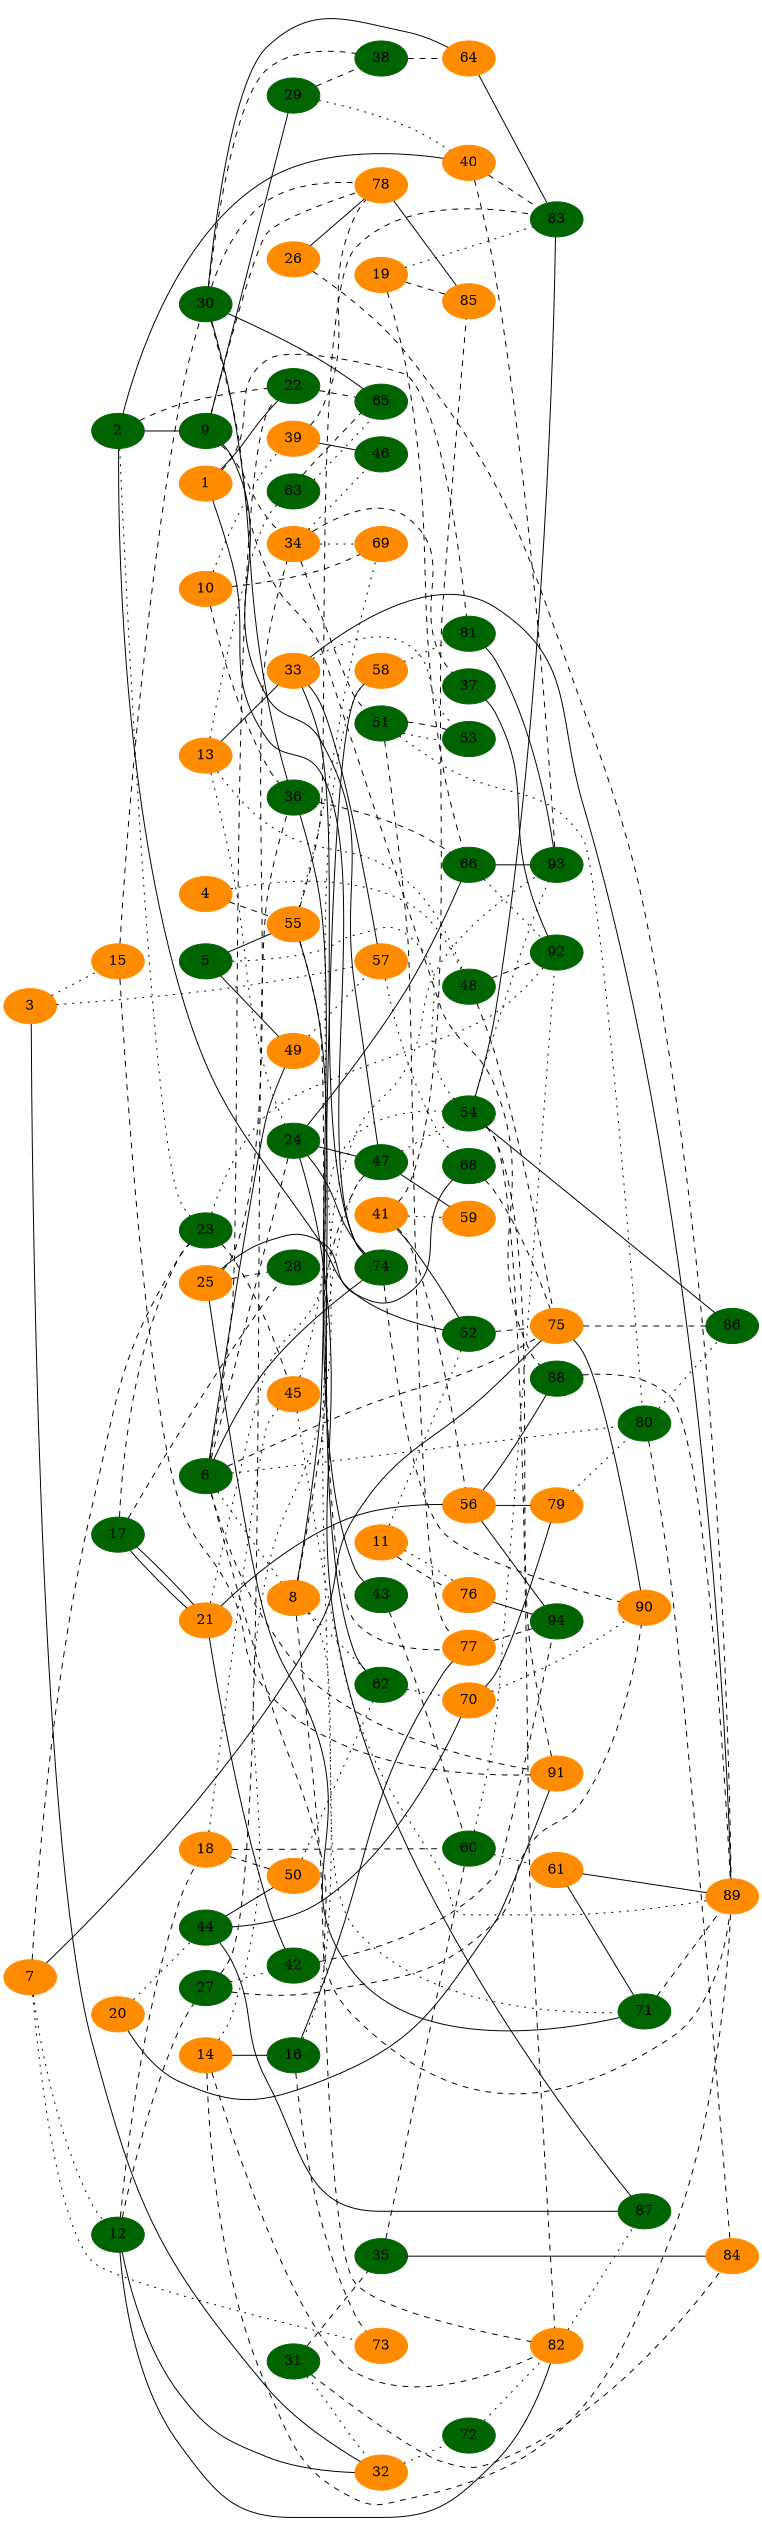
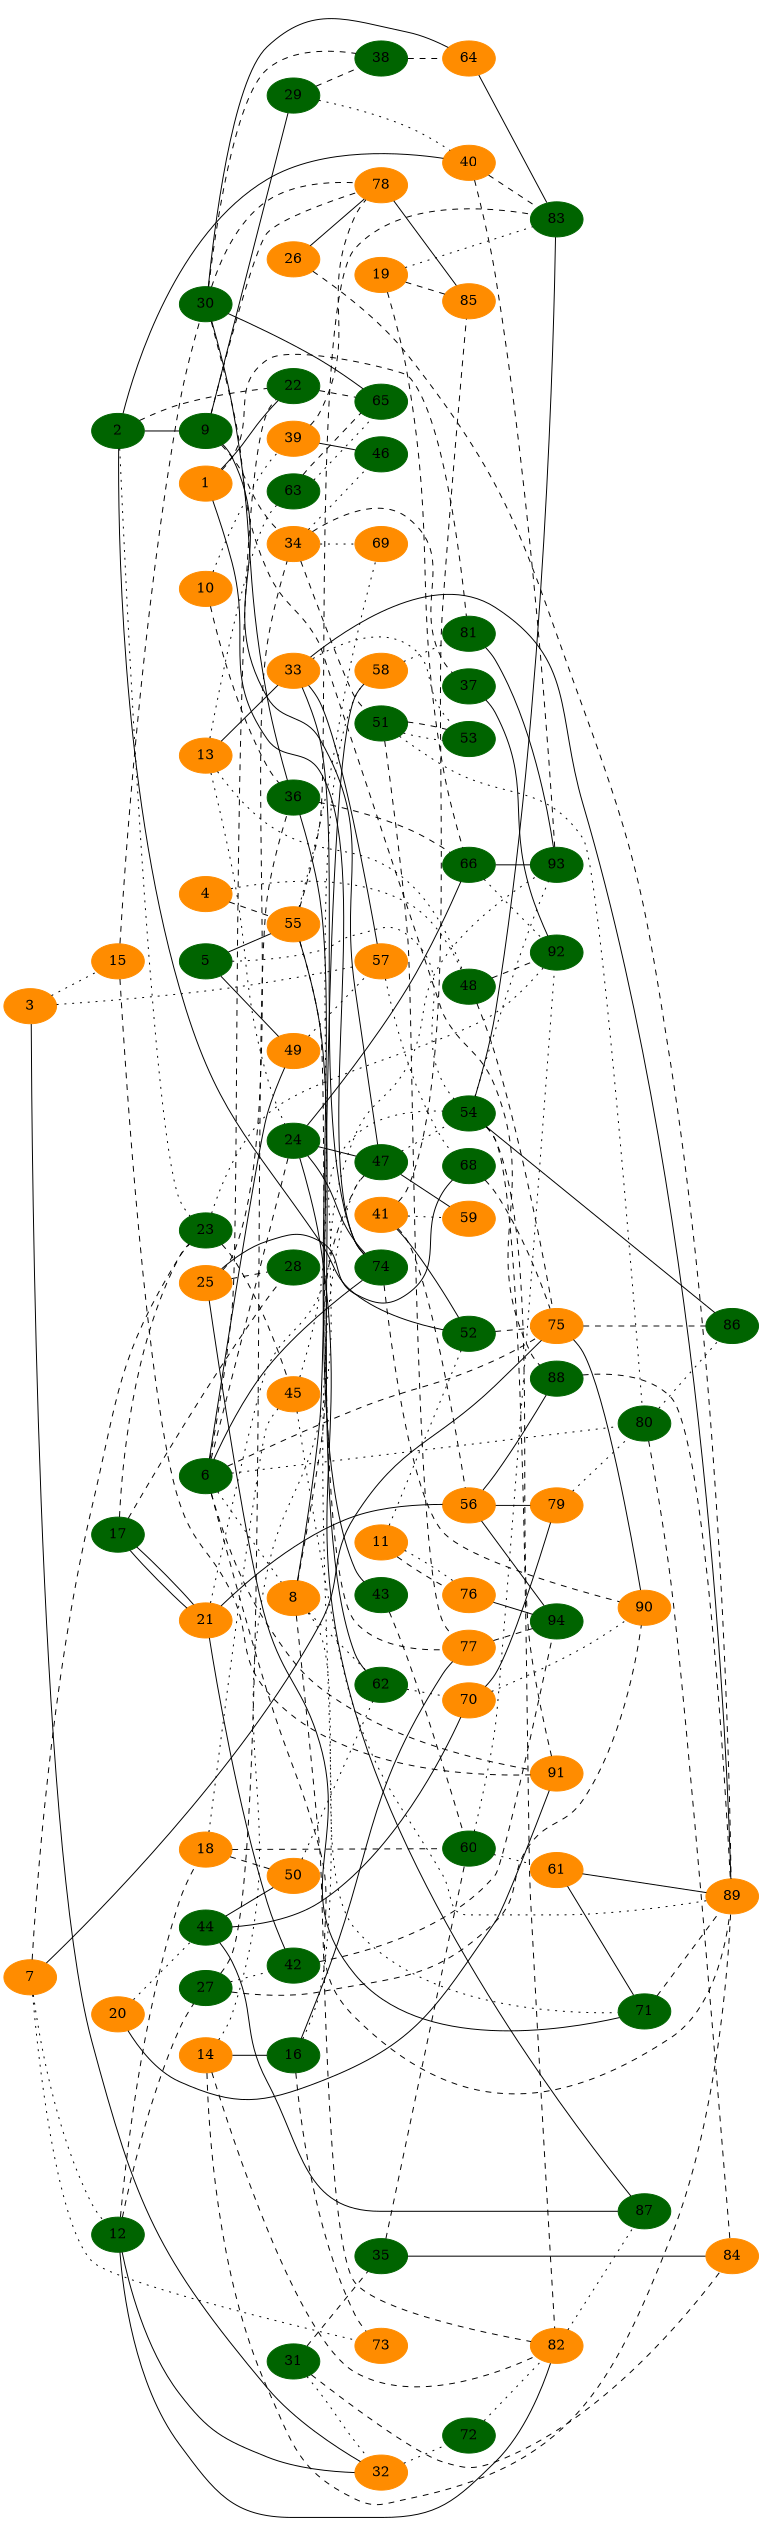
(297, 576) -> none
